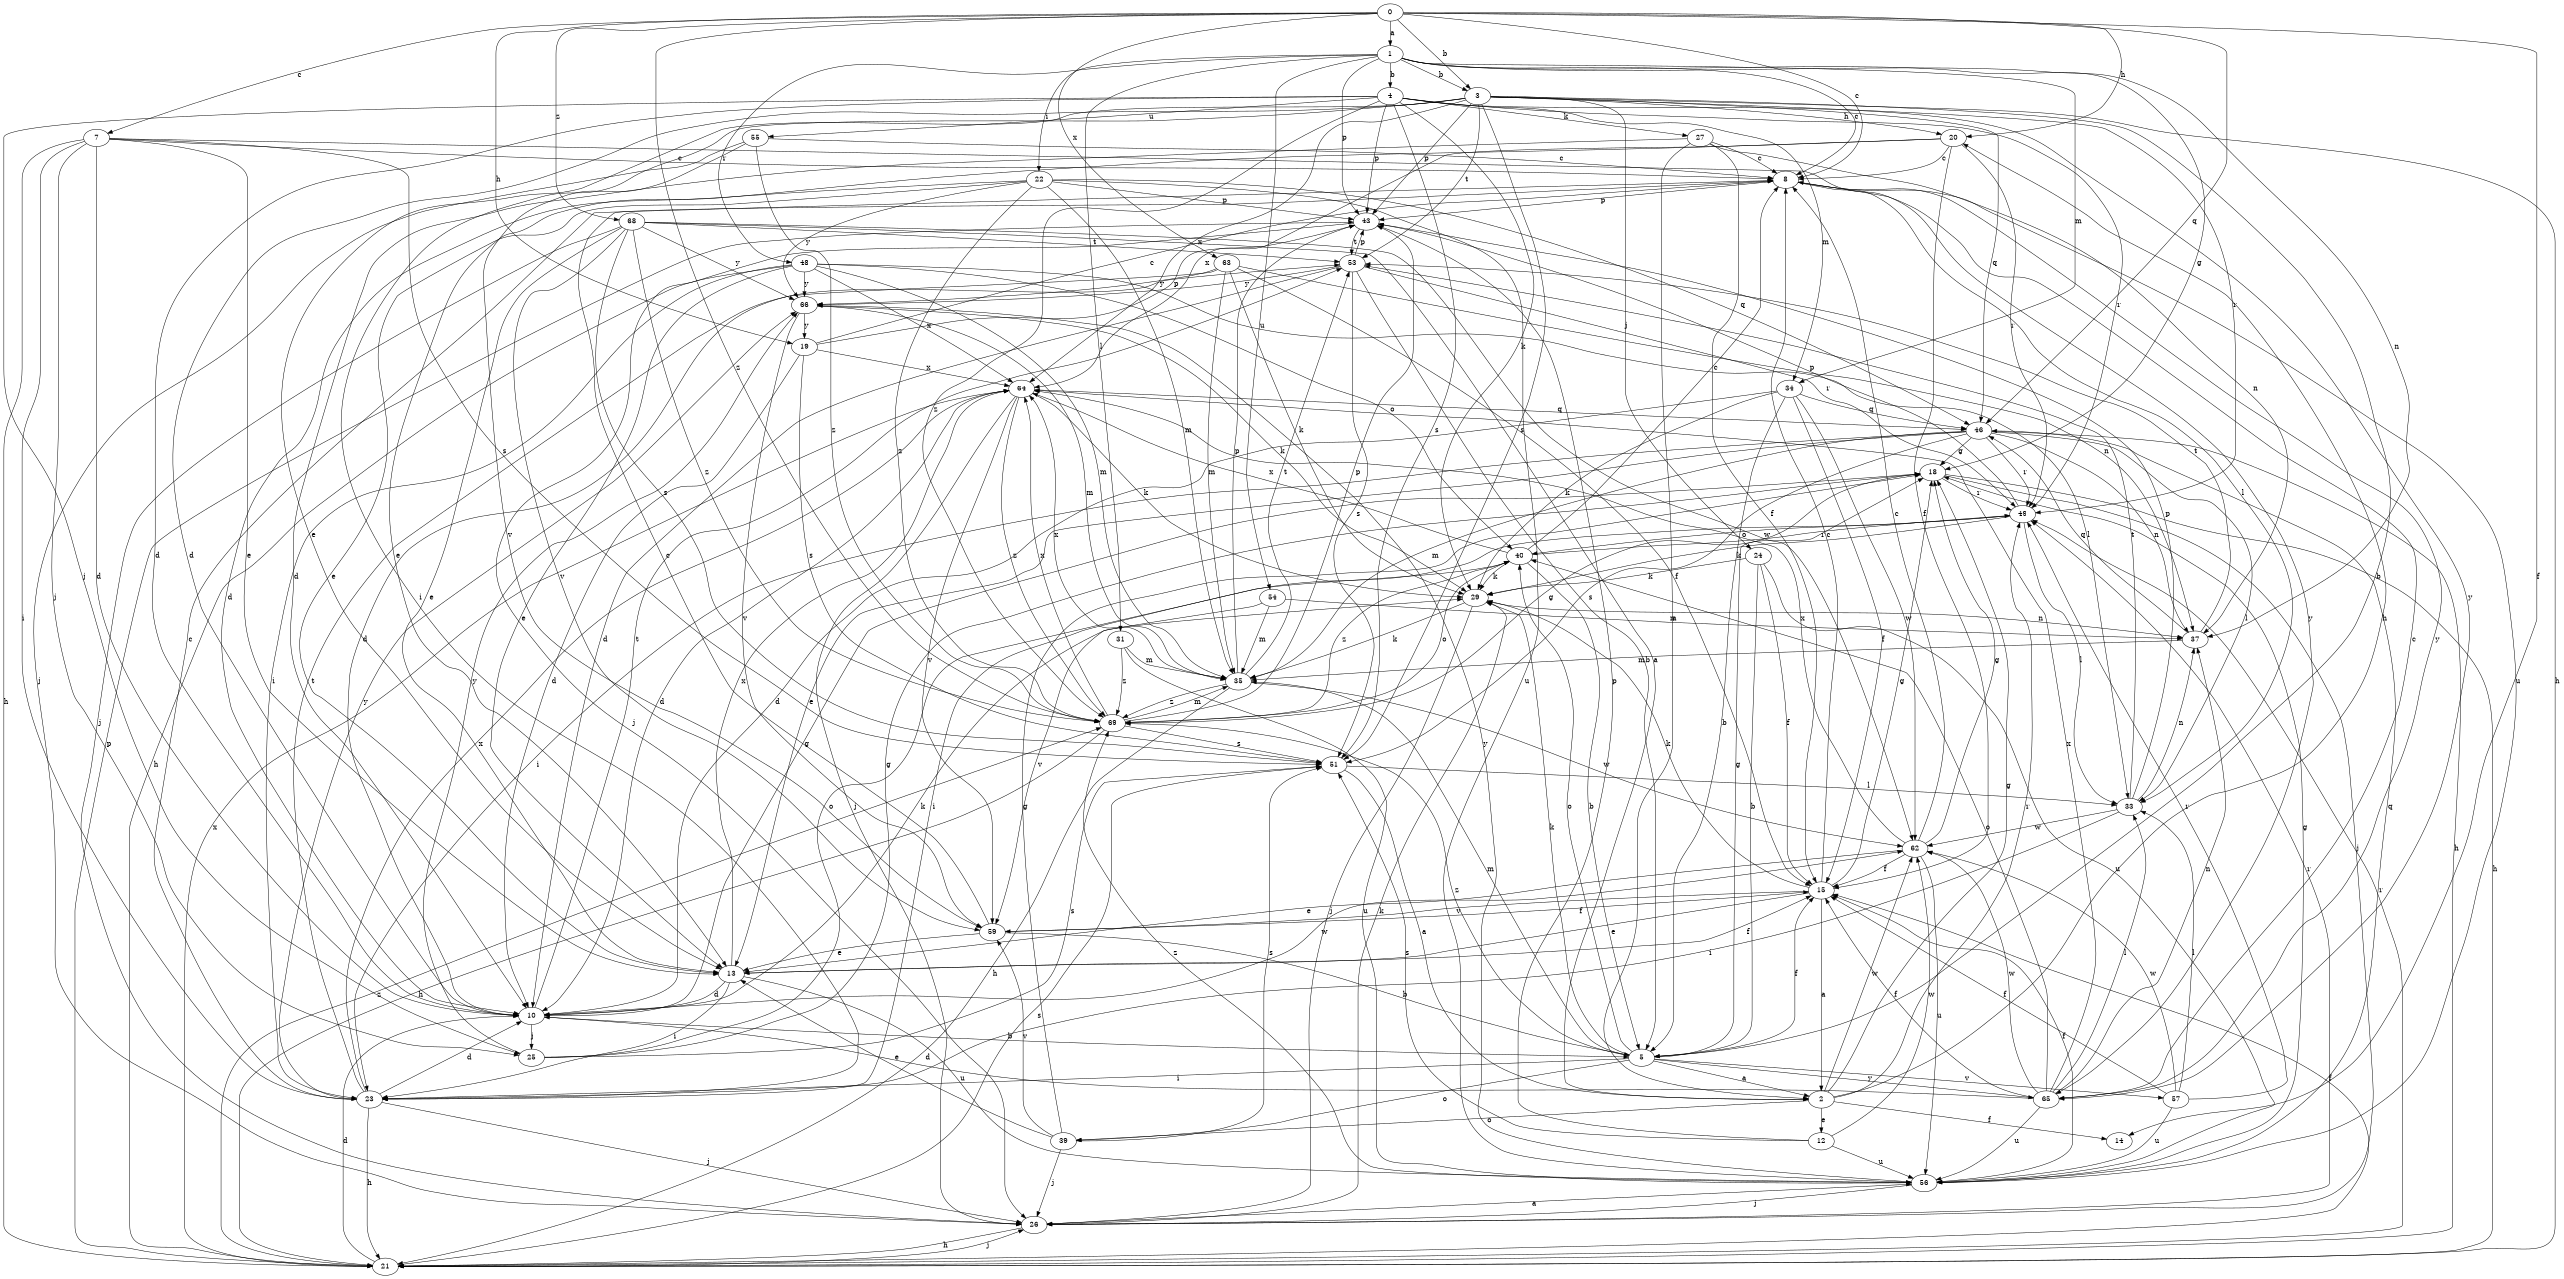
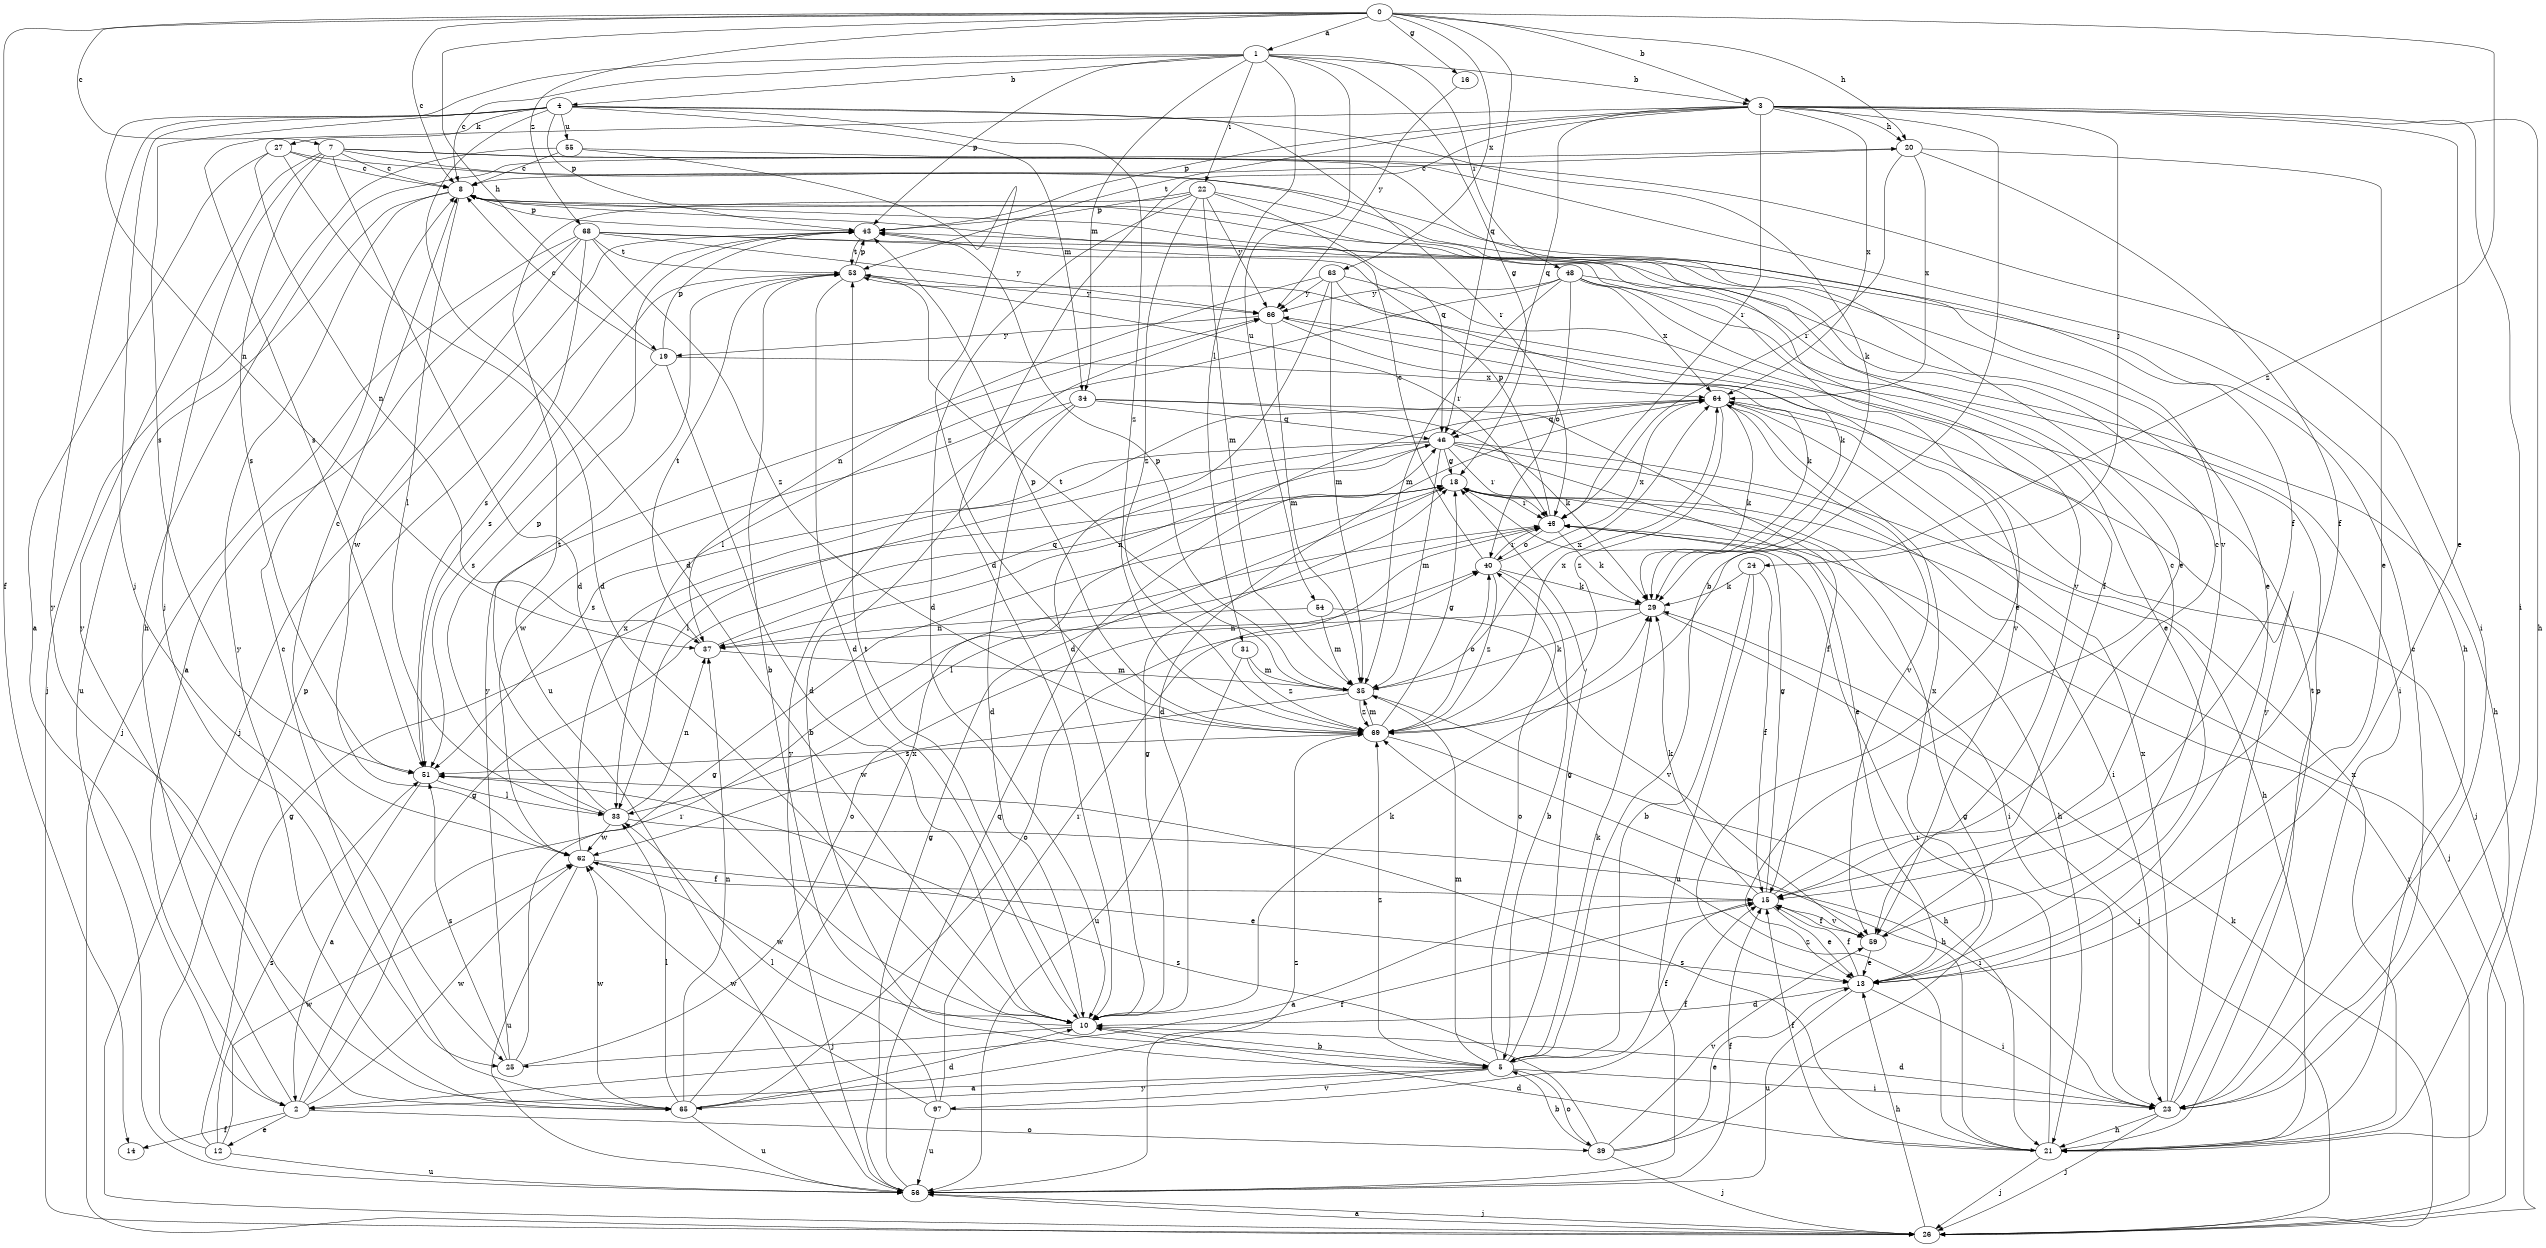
none -> (1465, 80)
(1994, 666) -> (667, 612)
(1319, 972) -> (1551, 1112)
(2176, 1100) -> (938, 1110)
(729, 1259) -> (1895, 1112)
